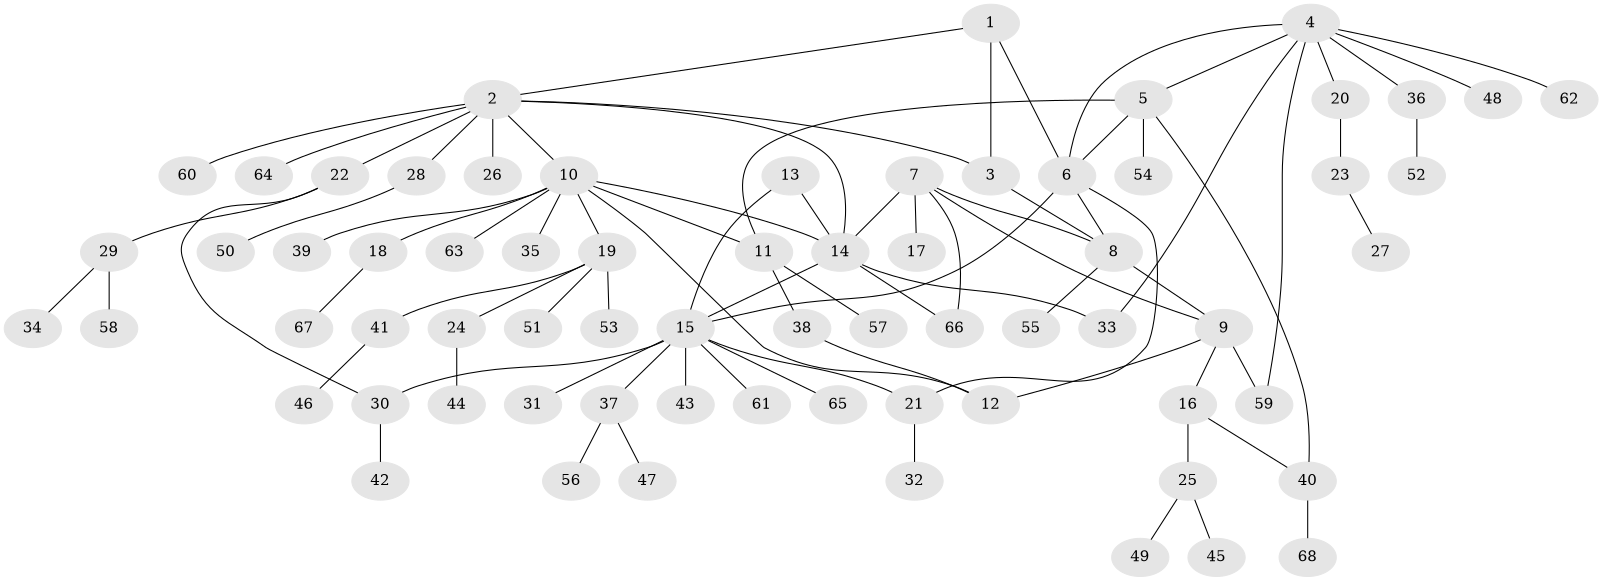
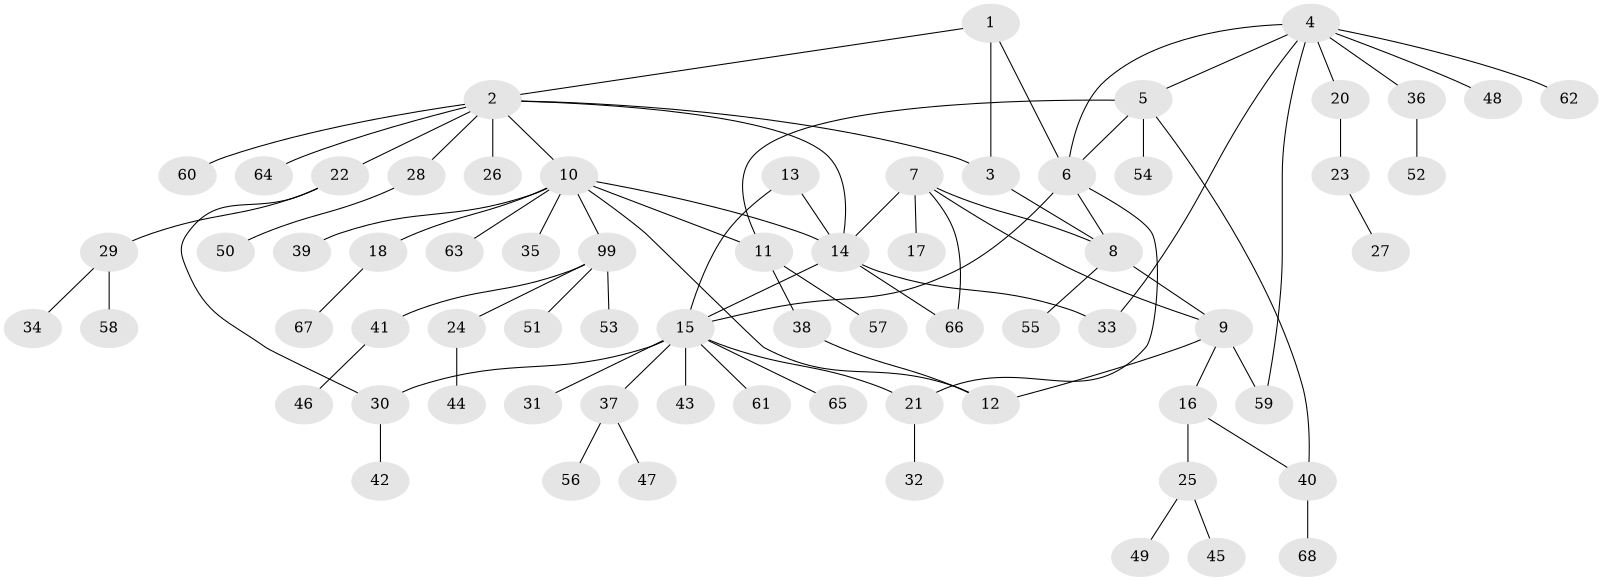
(607, 252) -> (607, 252)
